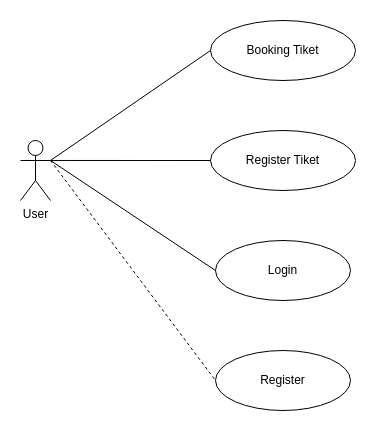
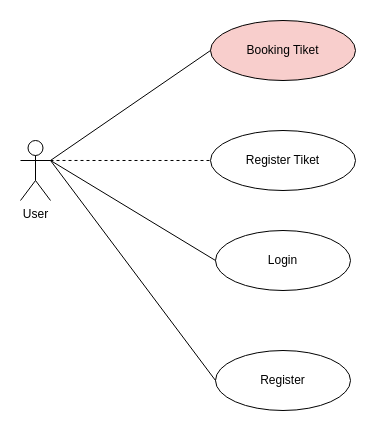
(283, 51) -> (283, 51)
(132, 160) -> (132, 160)
(283, 271) -> (283, 261)
(134, 272) -> (134, 272)
